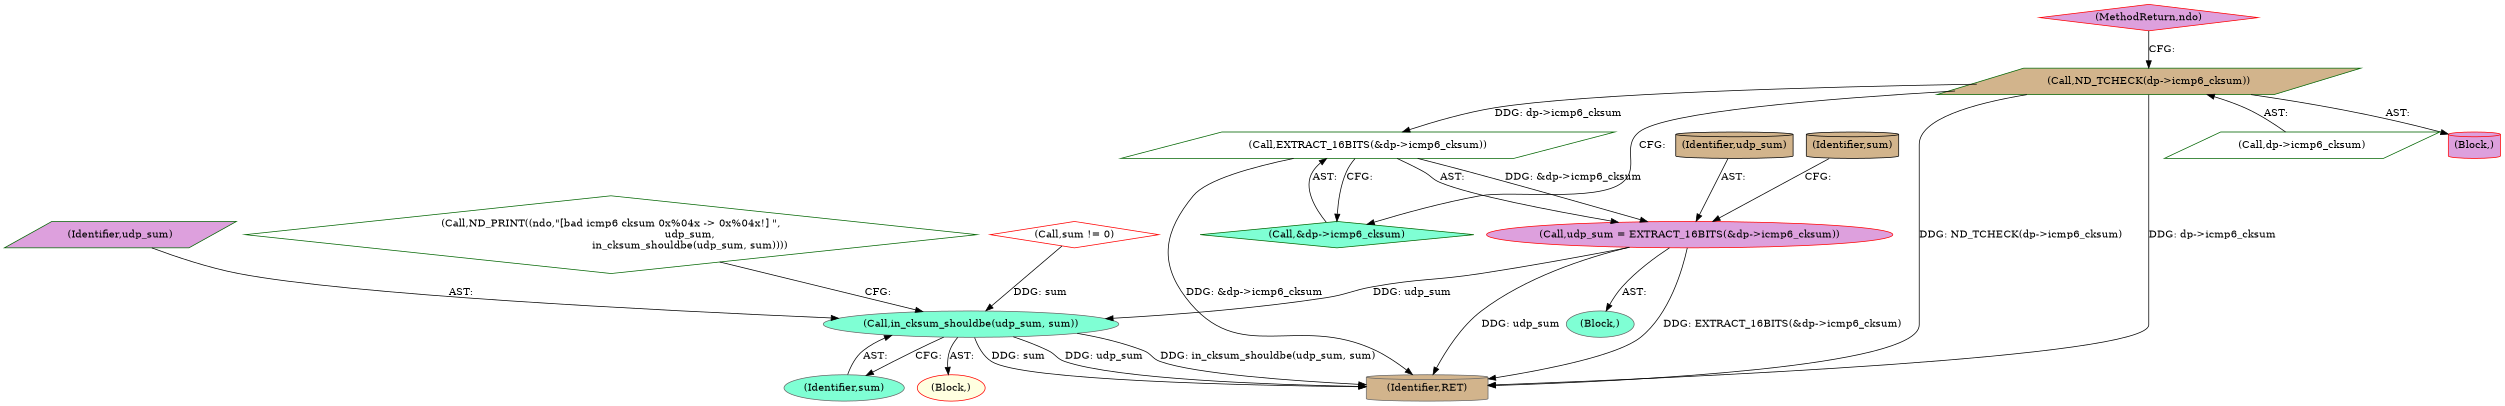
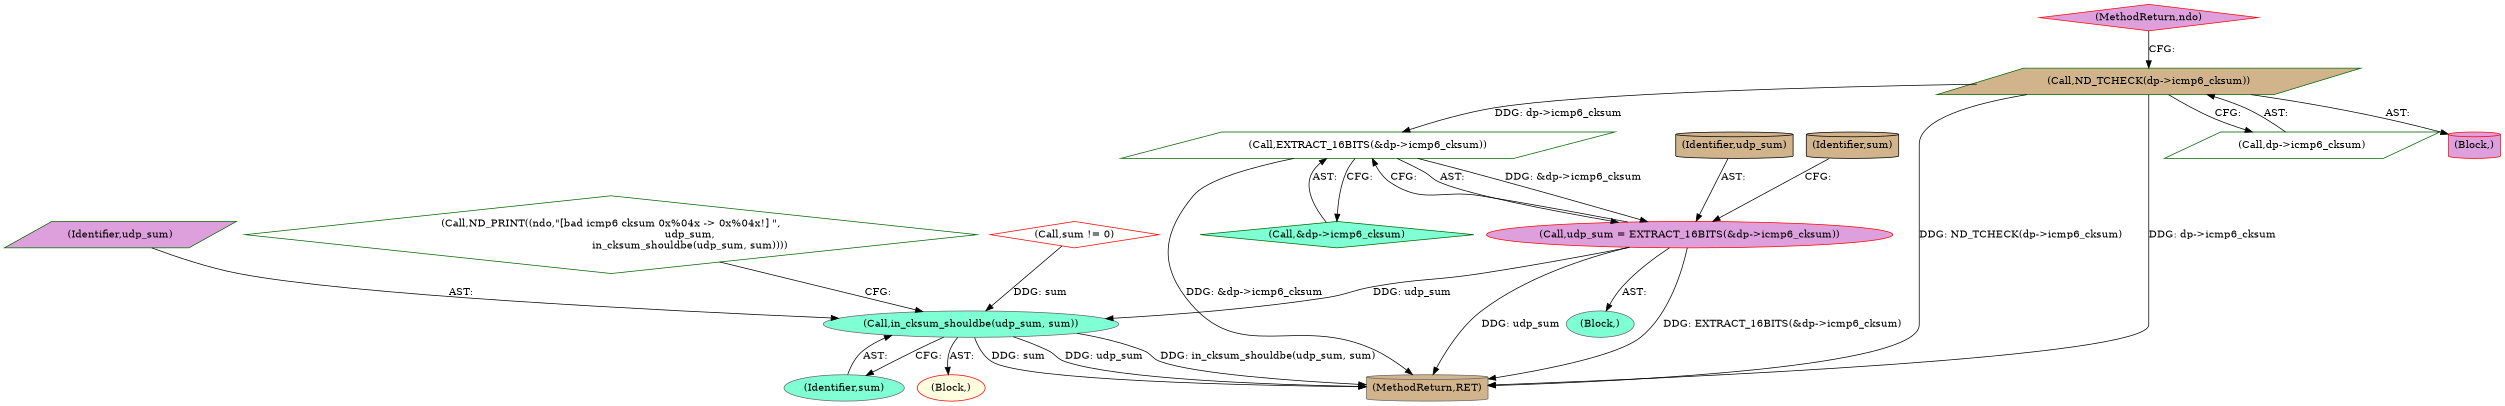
(1644, 130) -> (2206, 115)
none -> (1458, 194)
(1427, 388) -> (1427, 388)
